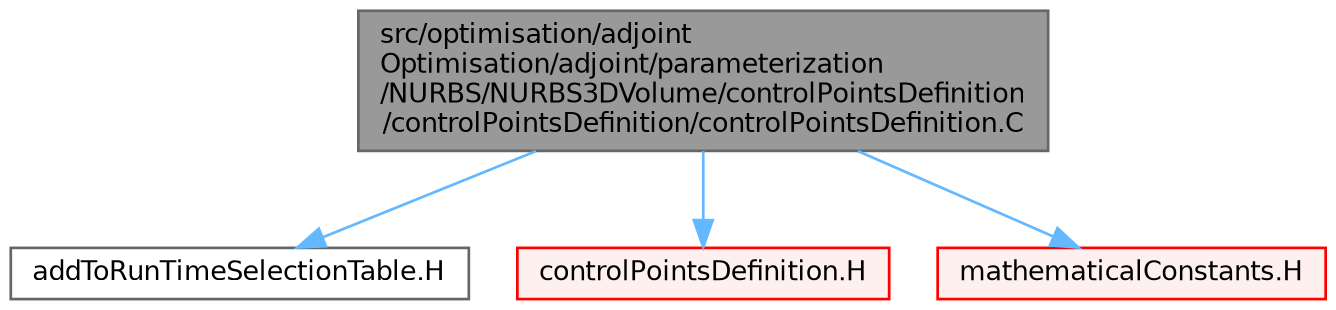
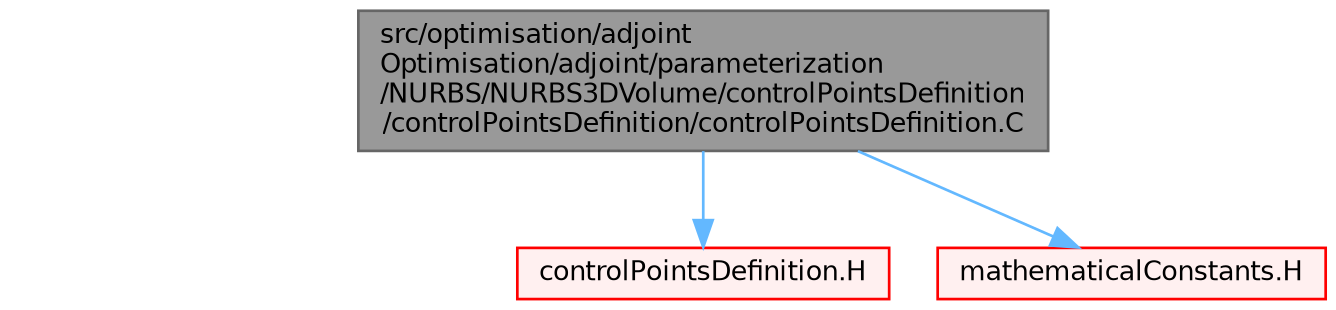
(240, 273) -> none
